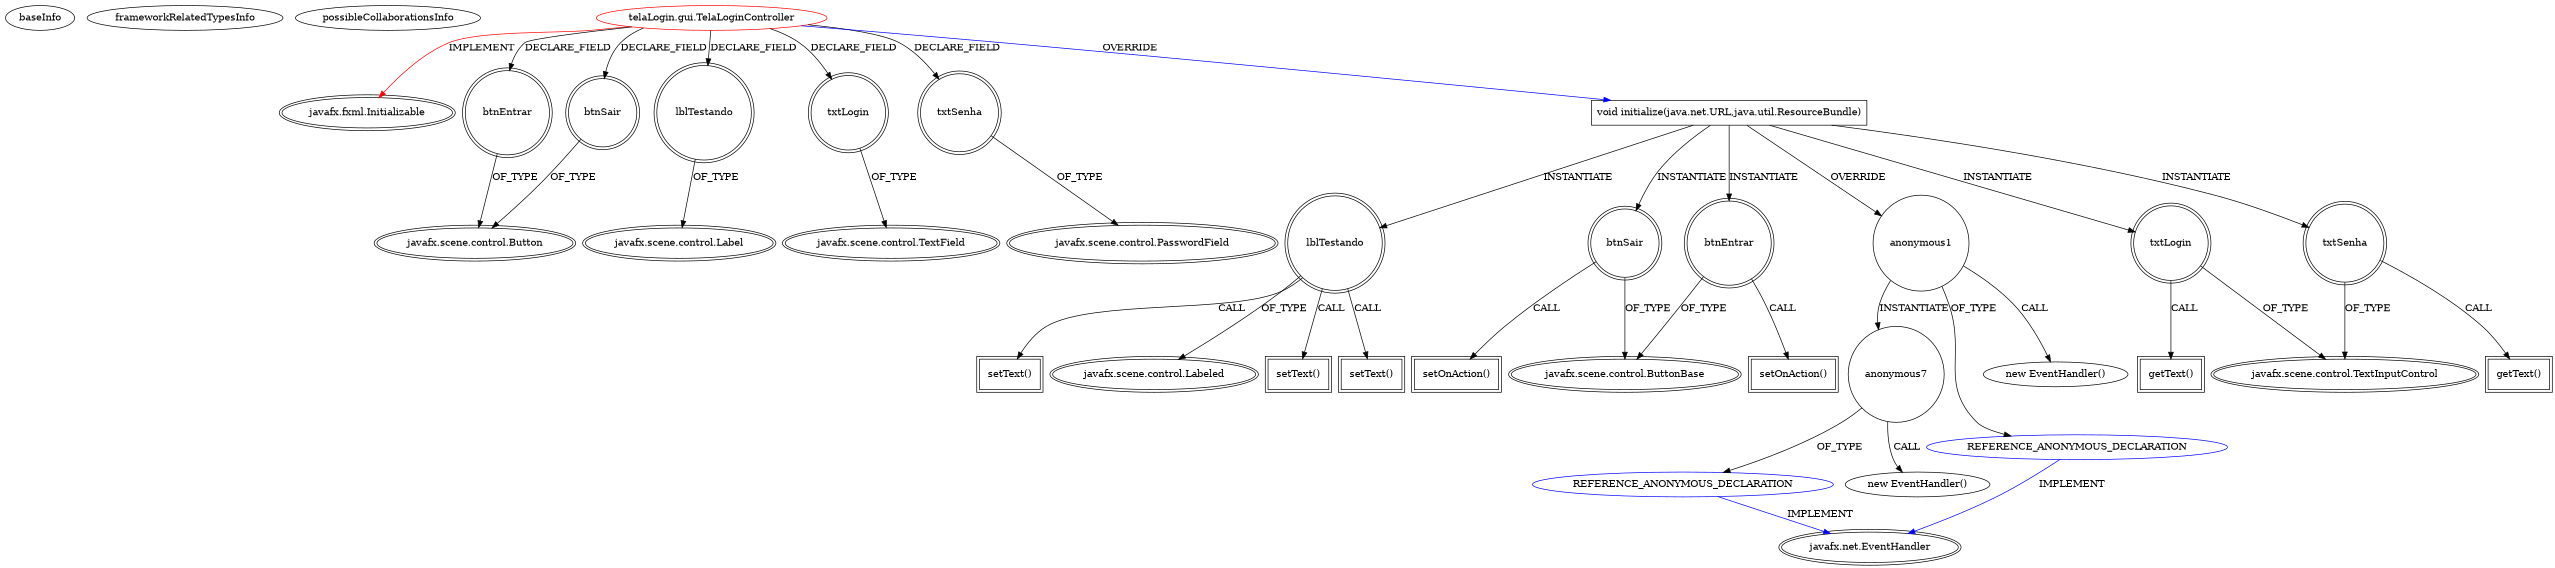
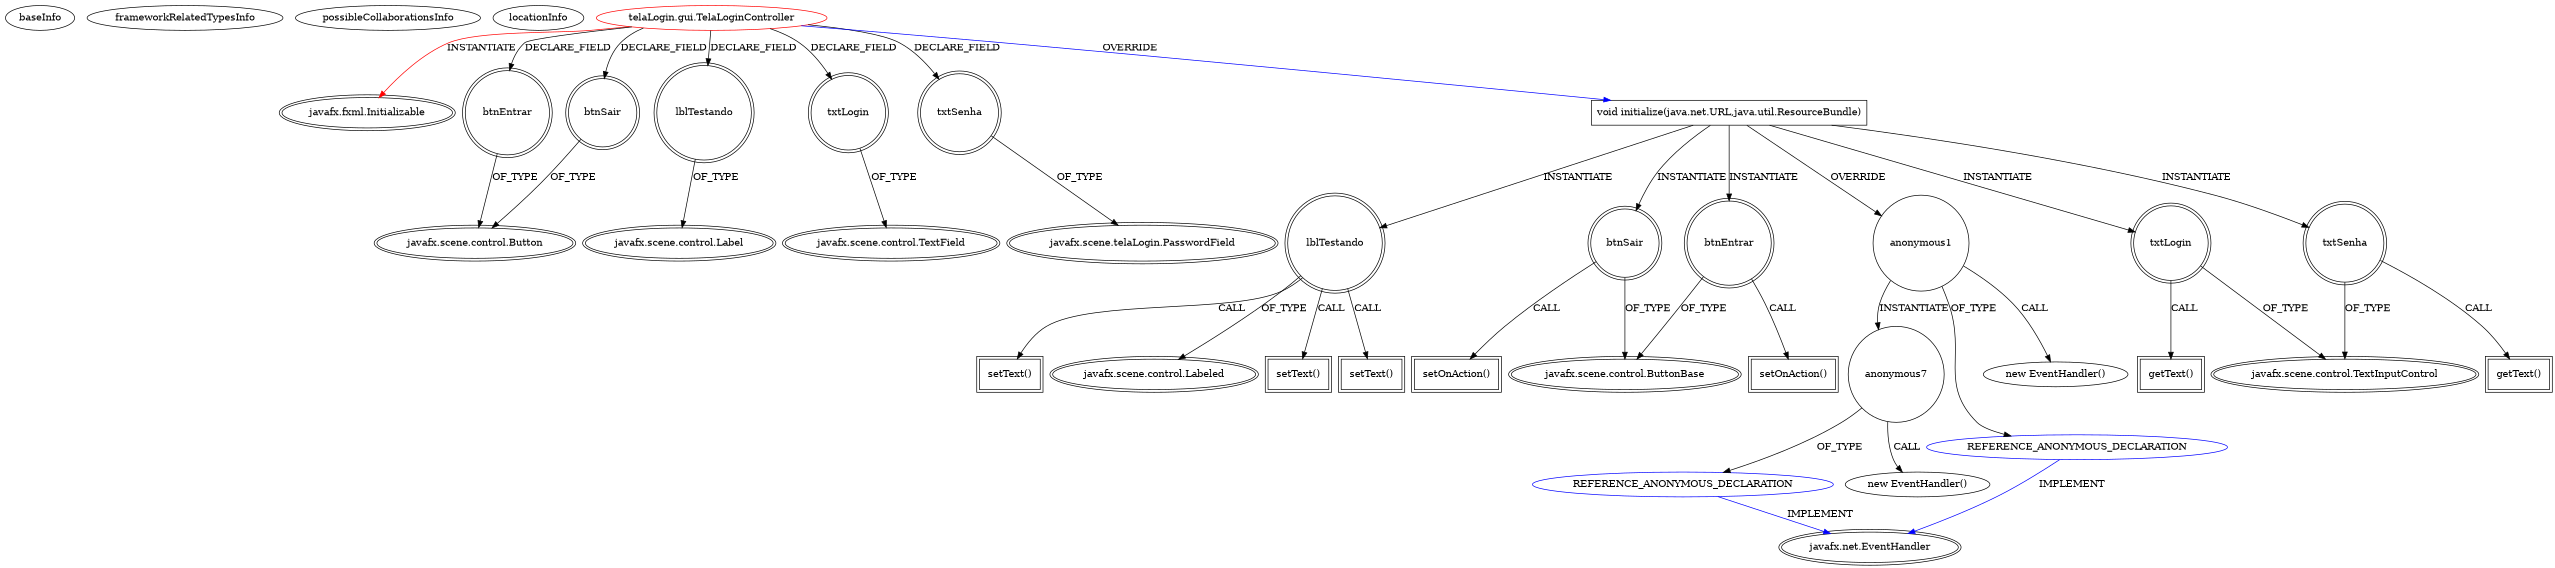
none -> (538, 18)
(482, 48) -> (482, 48)
(1142, 243) -> (1142, 243)
